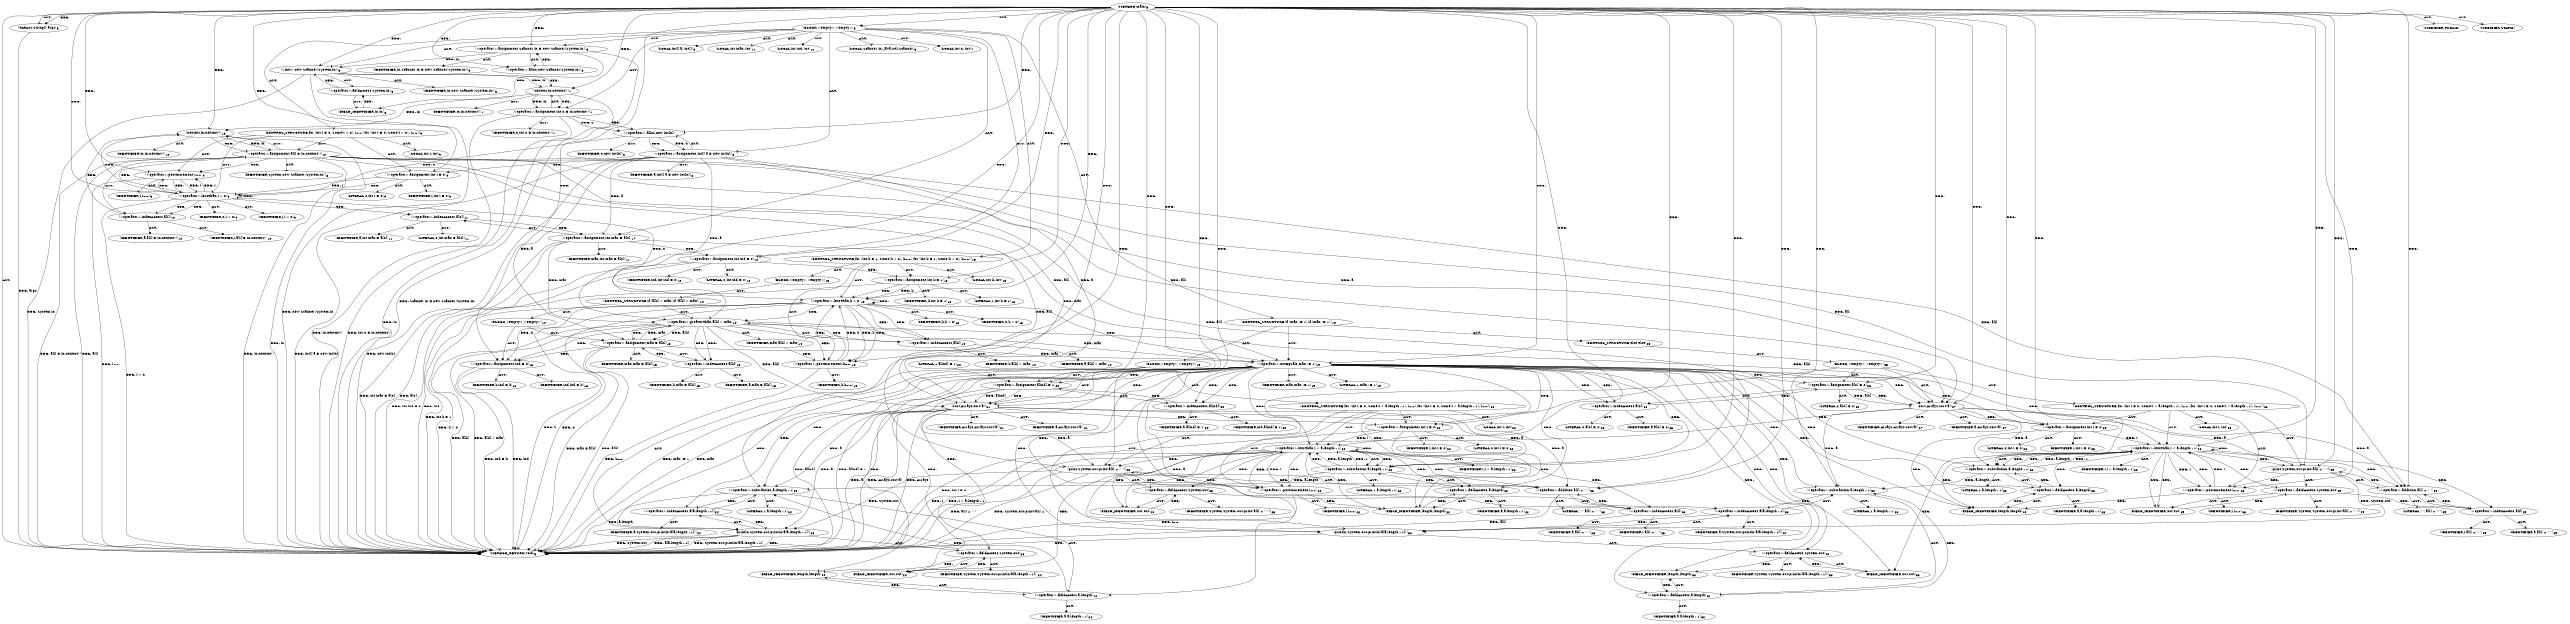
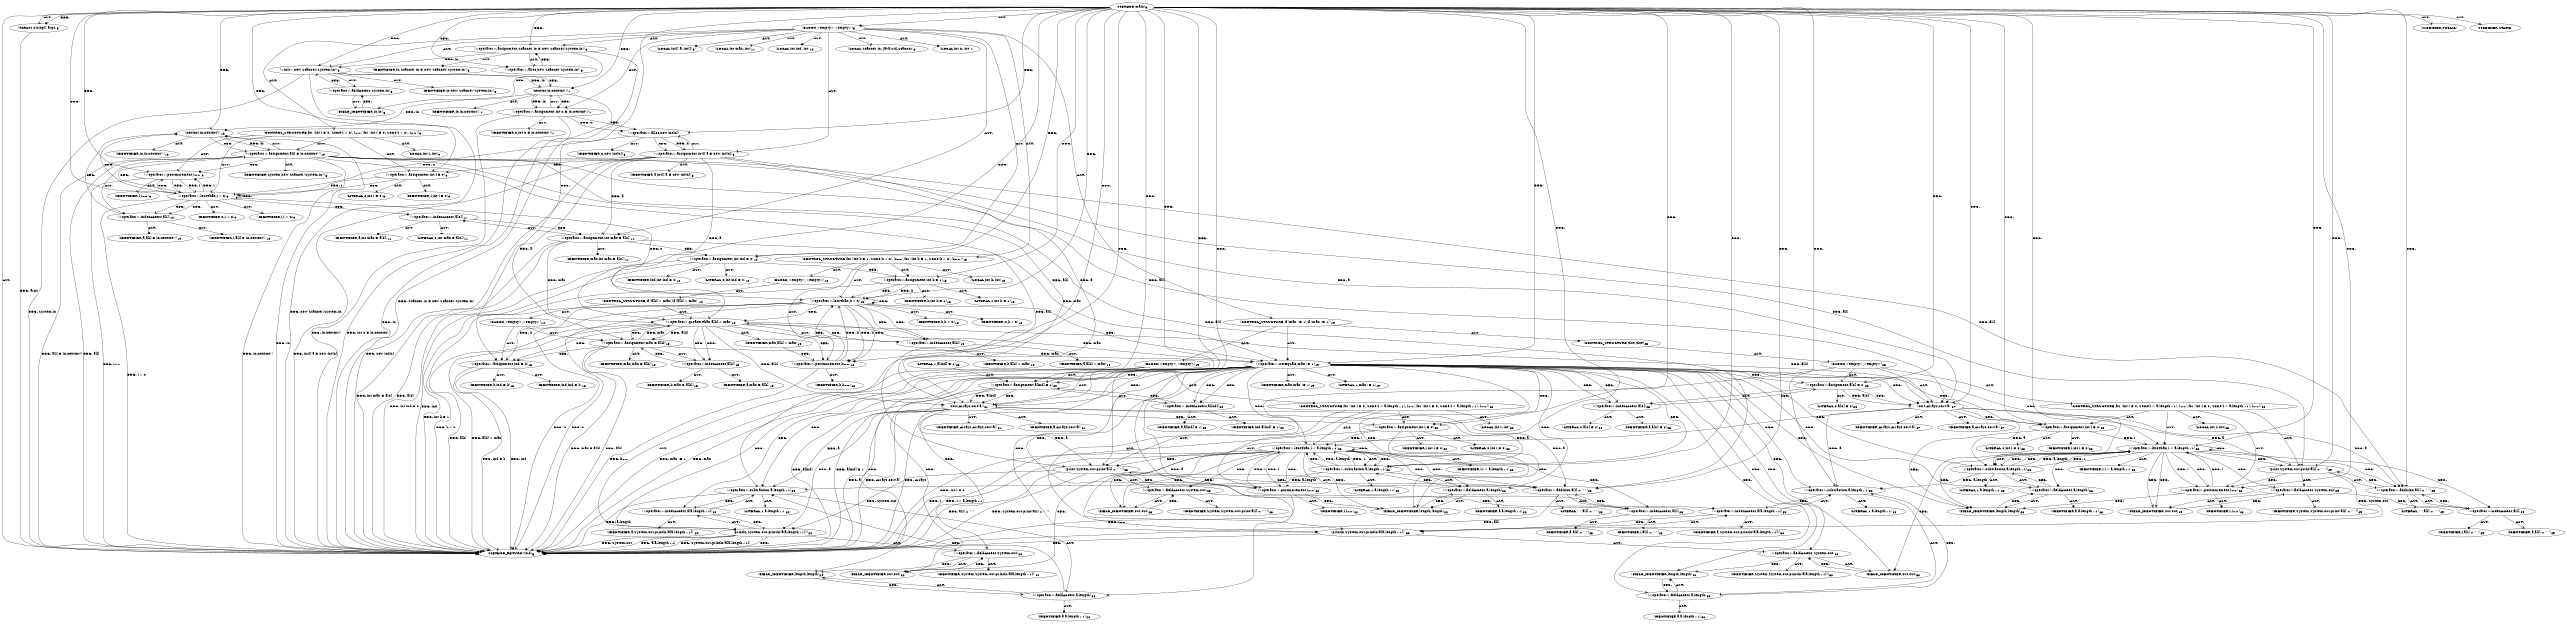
(1147, 223) -> (1146, 224)
(634, 238) -> (633, 238)
(1093, 343) -> (1092, 343)
